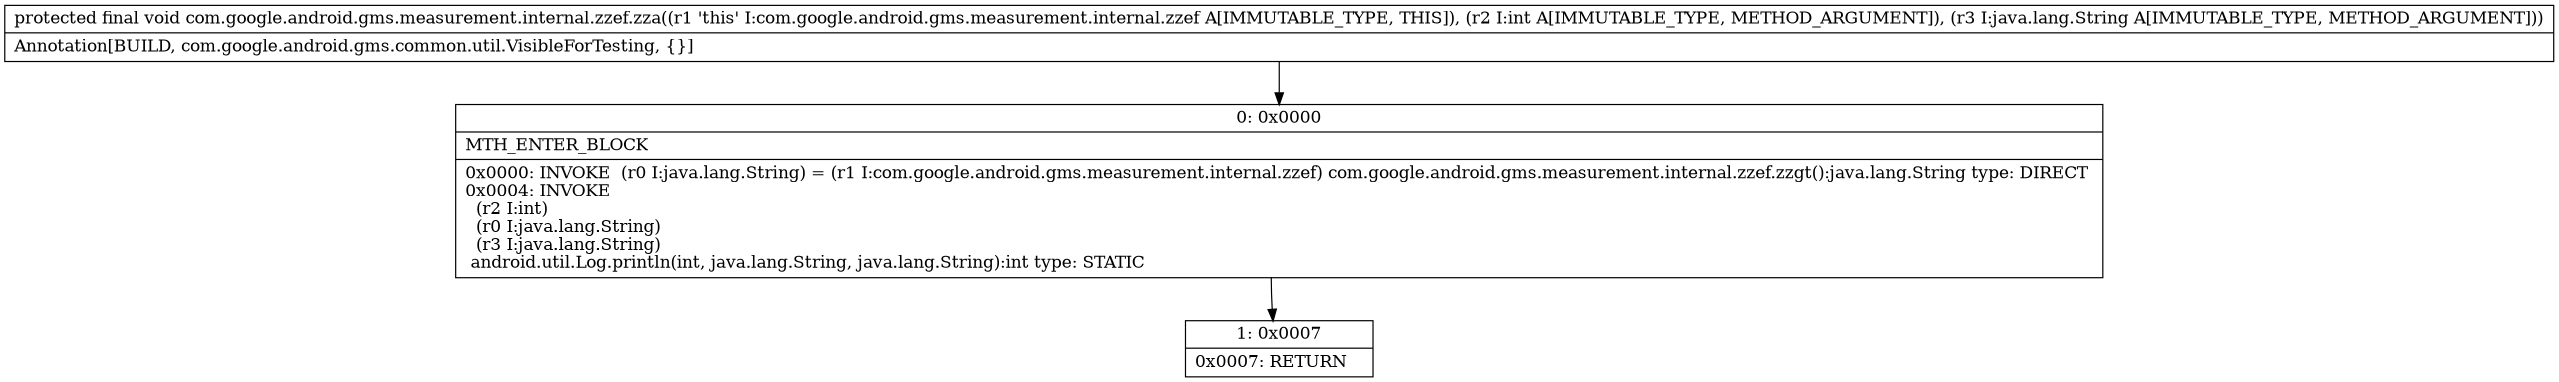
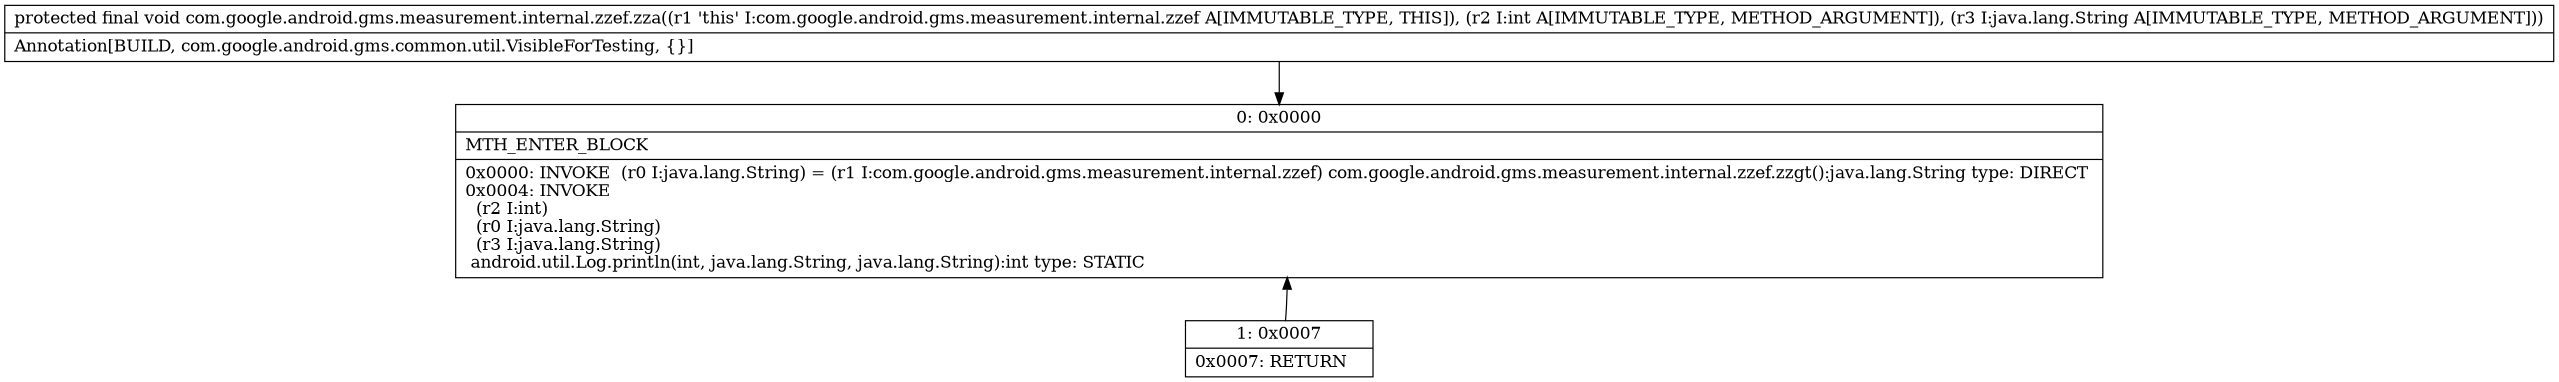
(1272, 293) -> (1287, 305)
